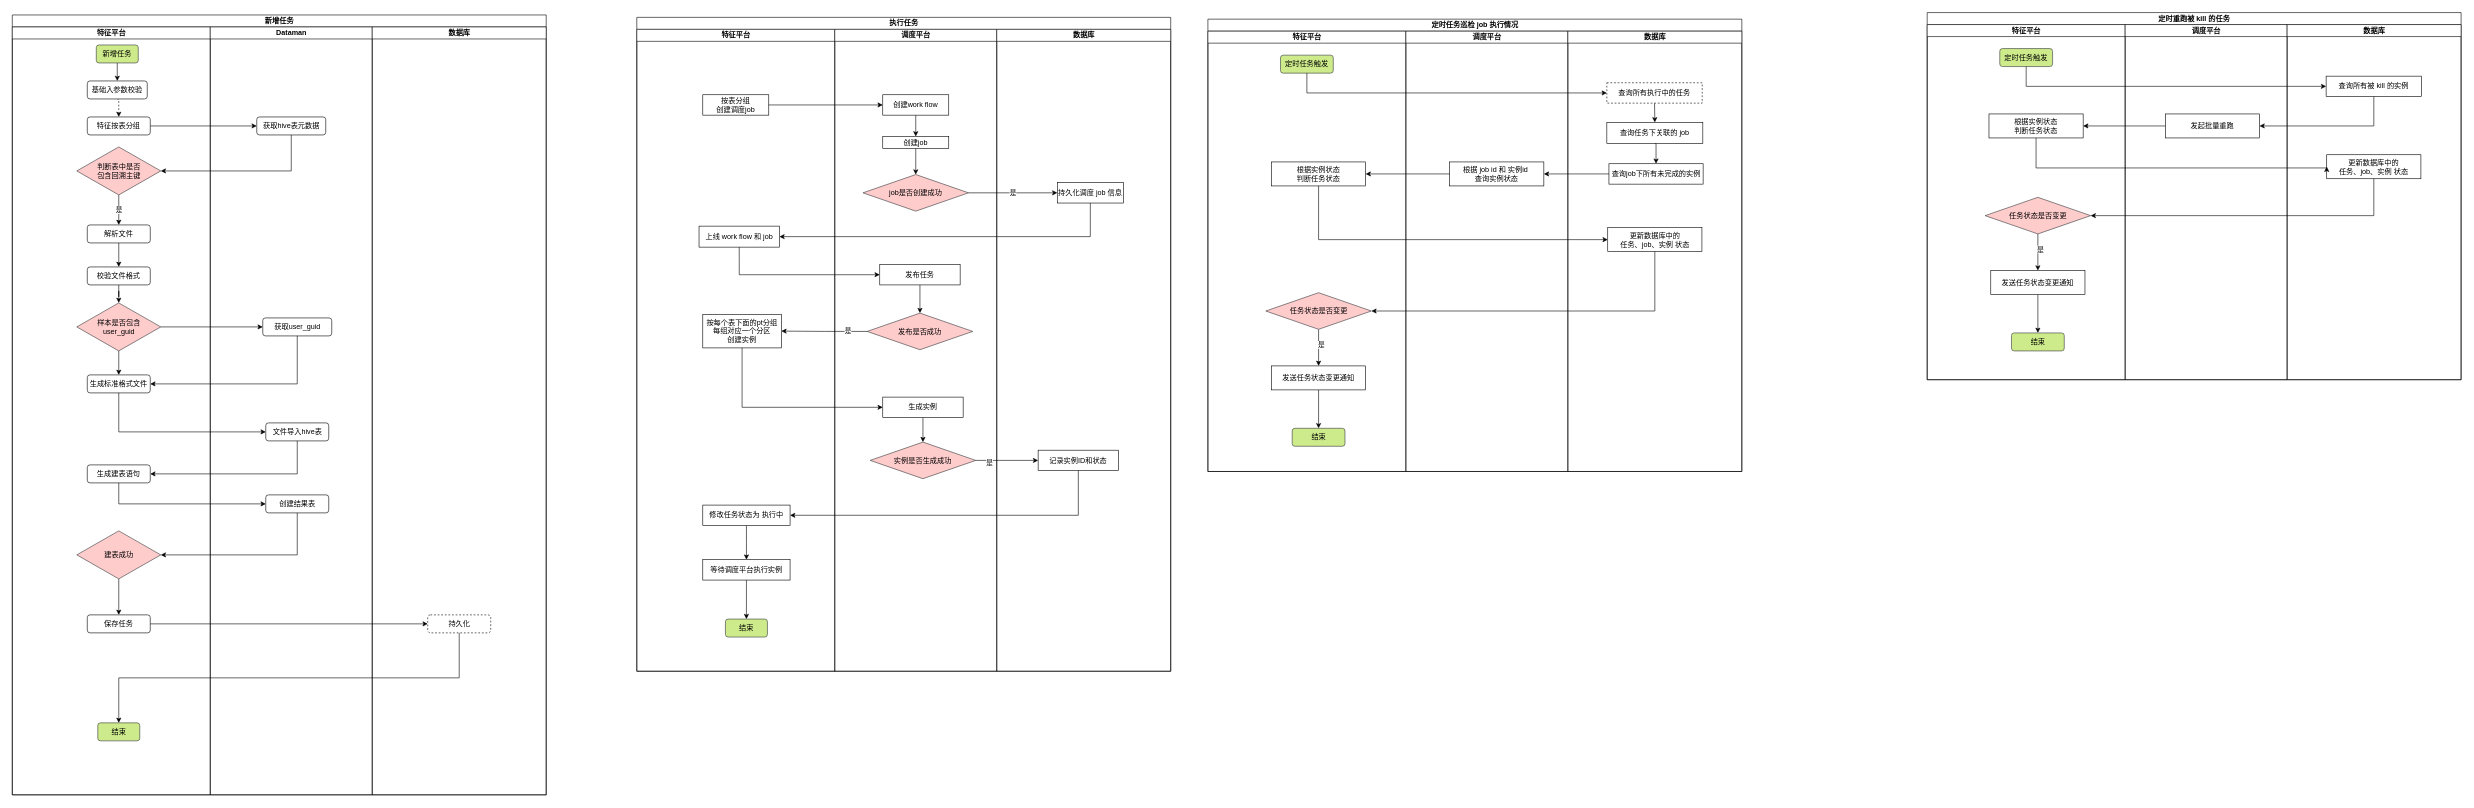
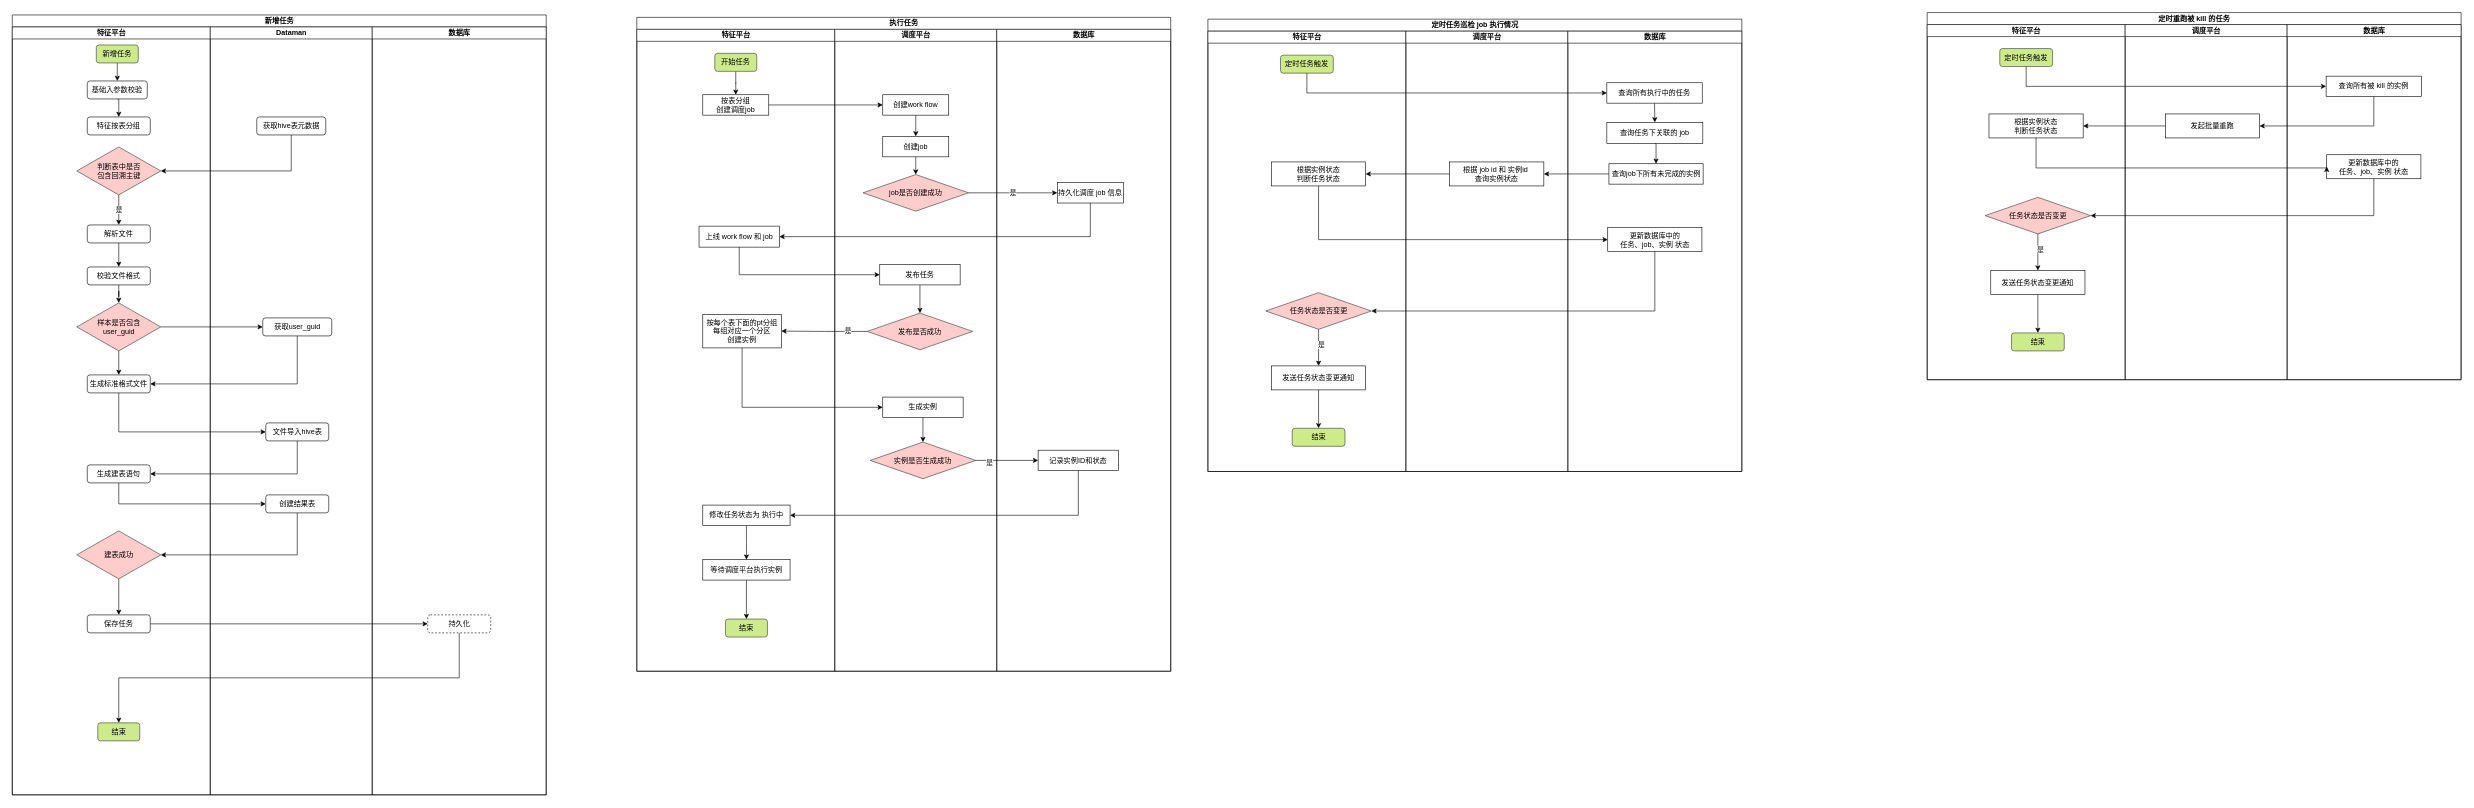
none -> (736, 62)
none -> (736, 81)
(1655, 93) -> (1655, 93)
(119, 105) -> (119, 105)
(251, 126) -> none
(916, 142) -> (916, 146)
